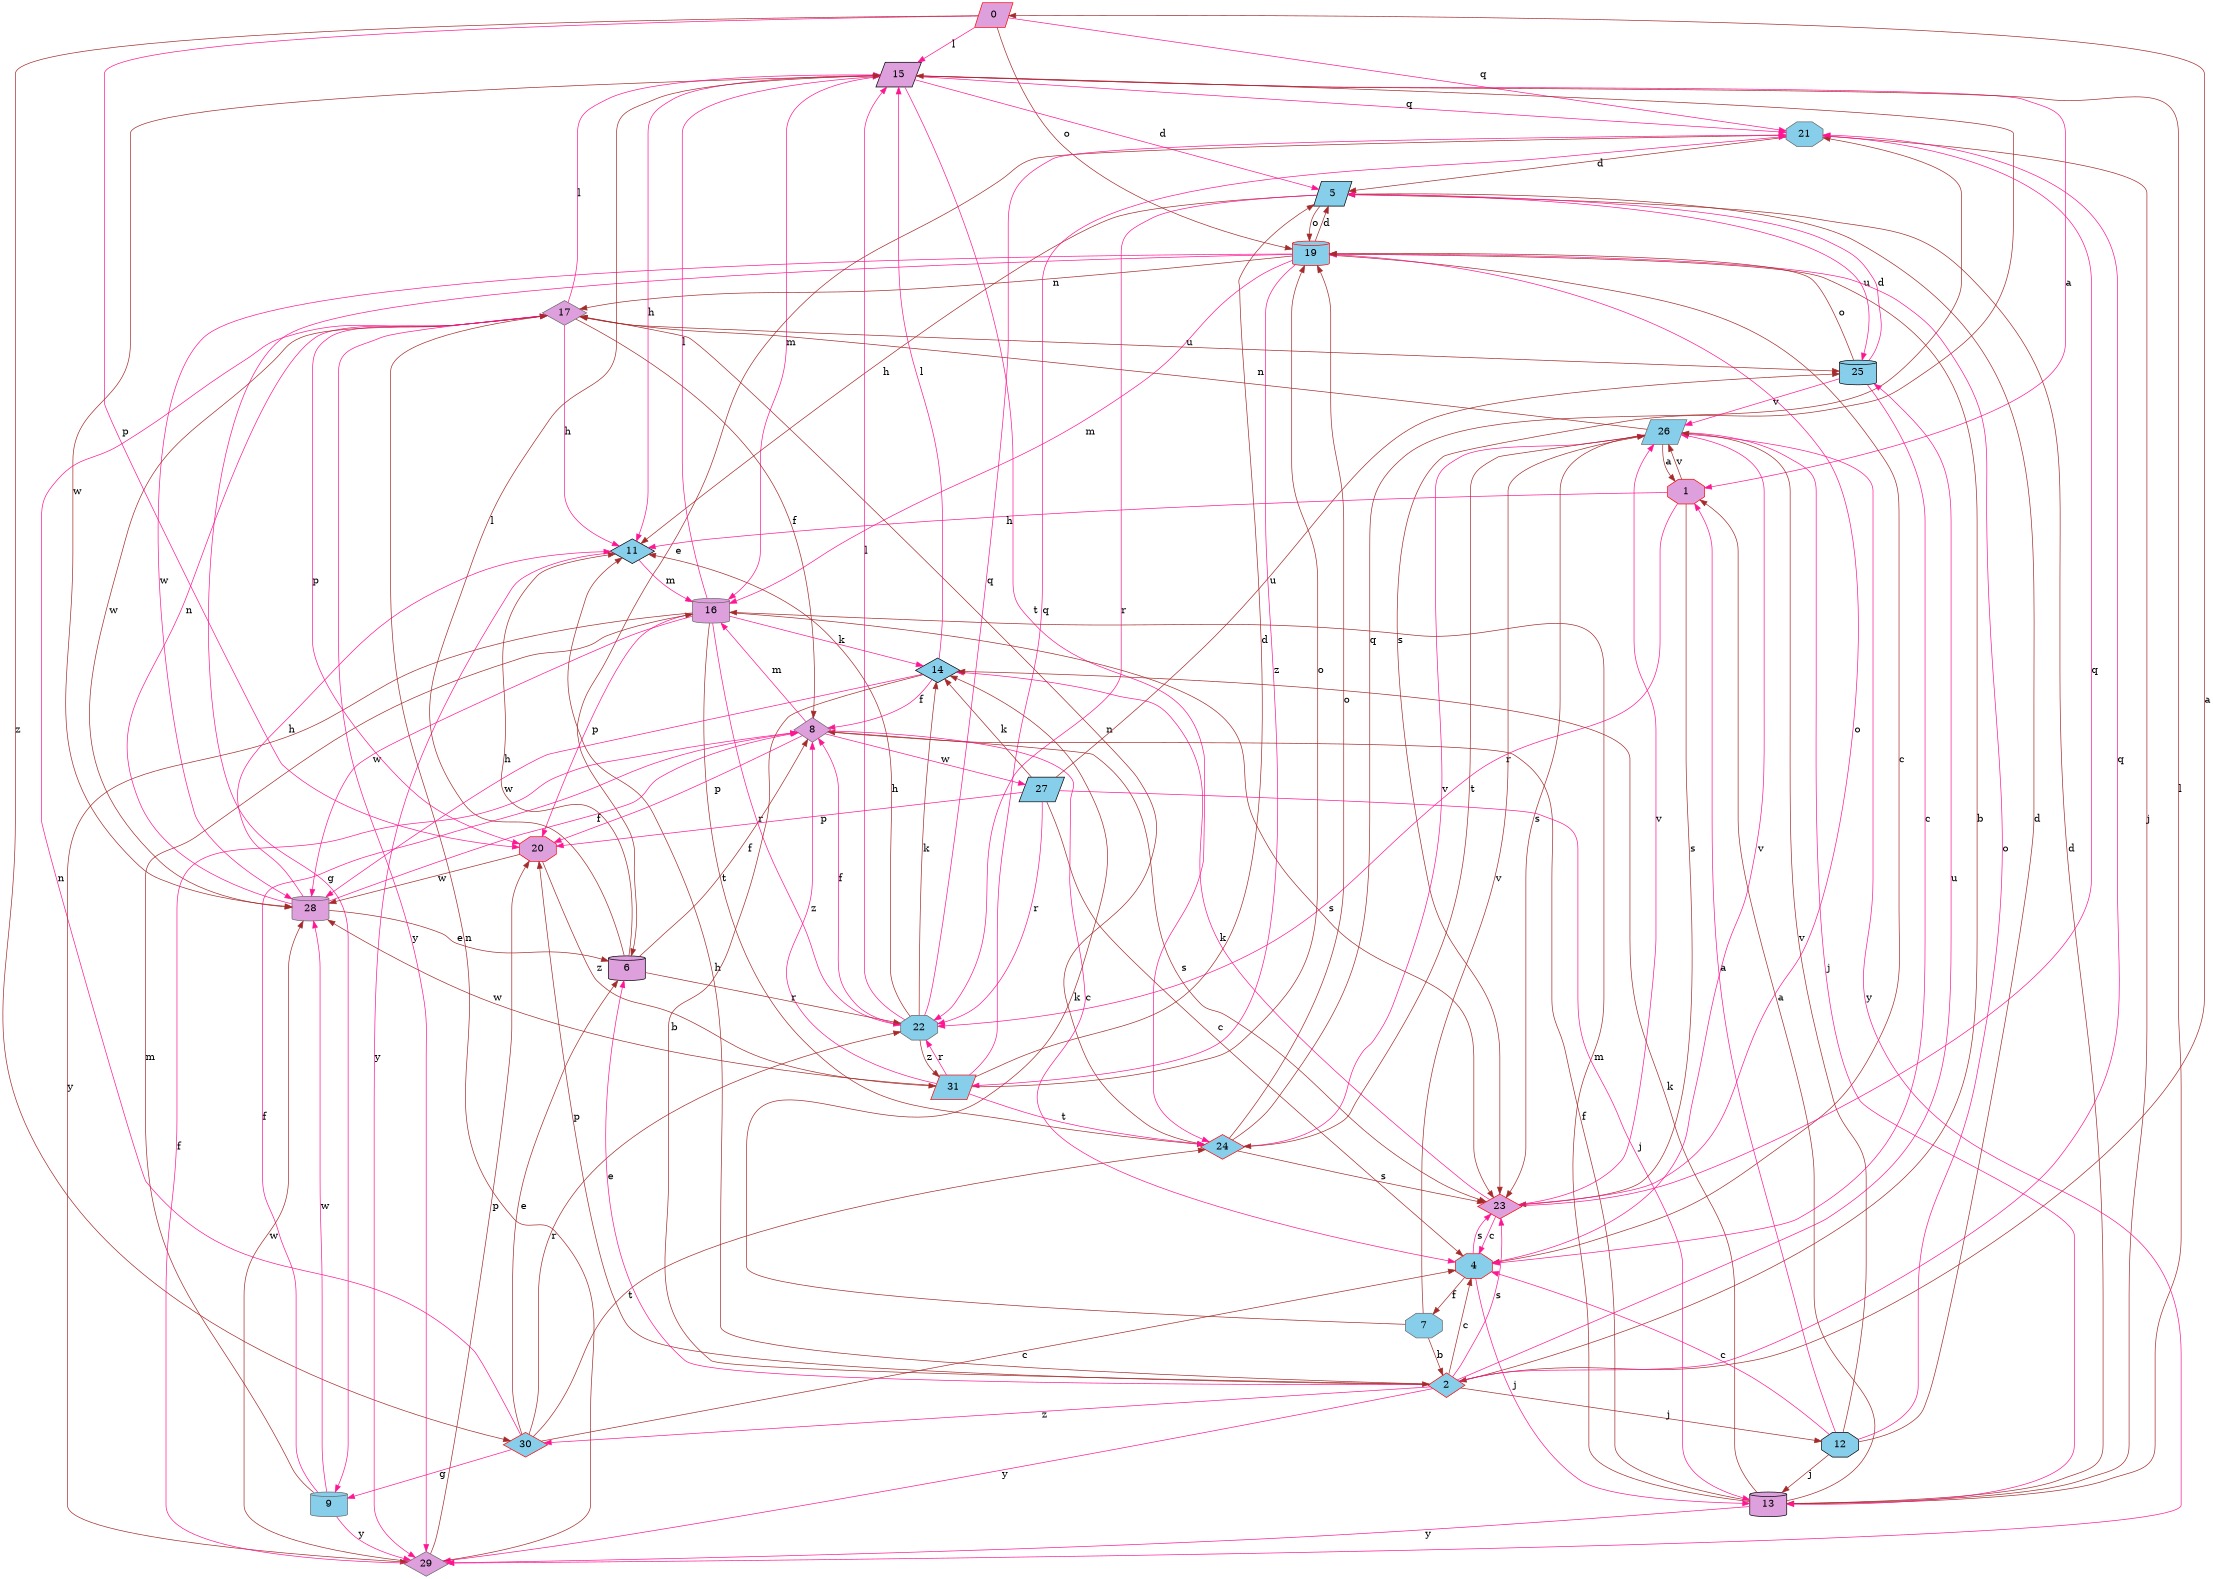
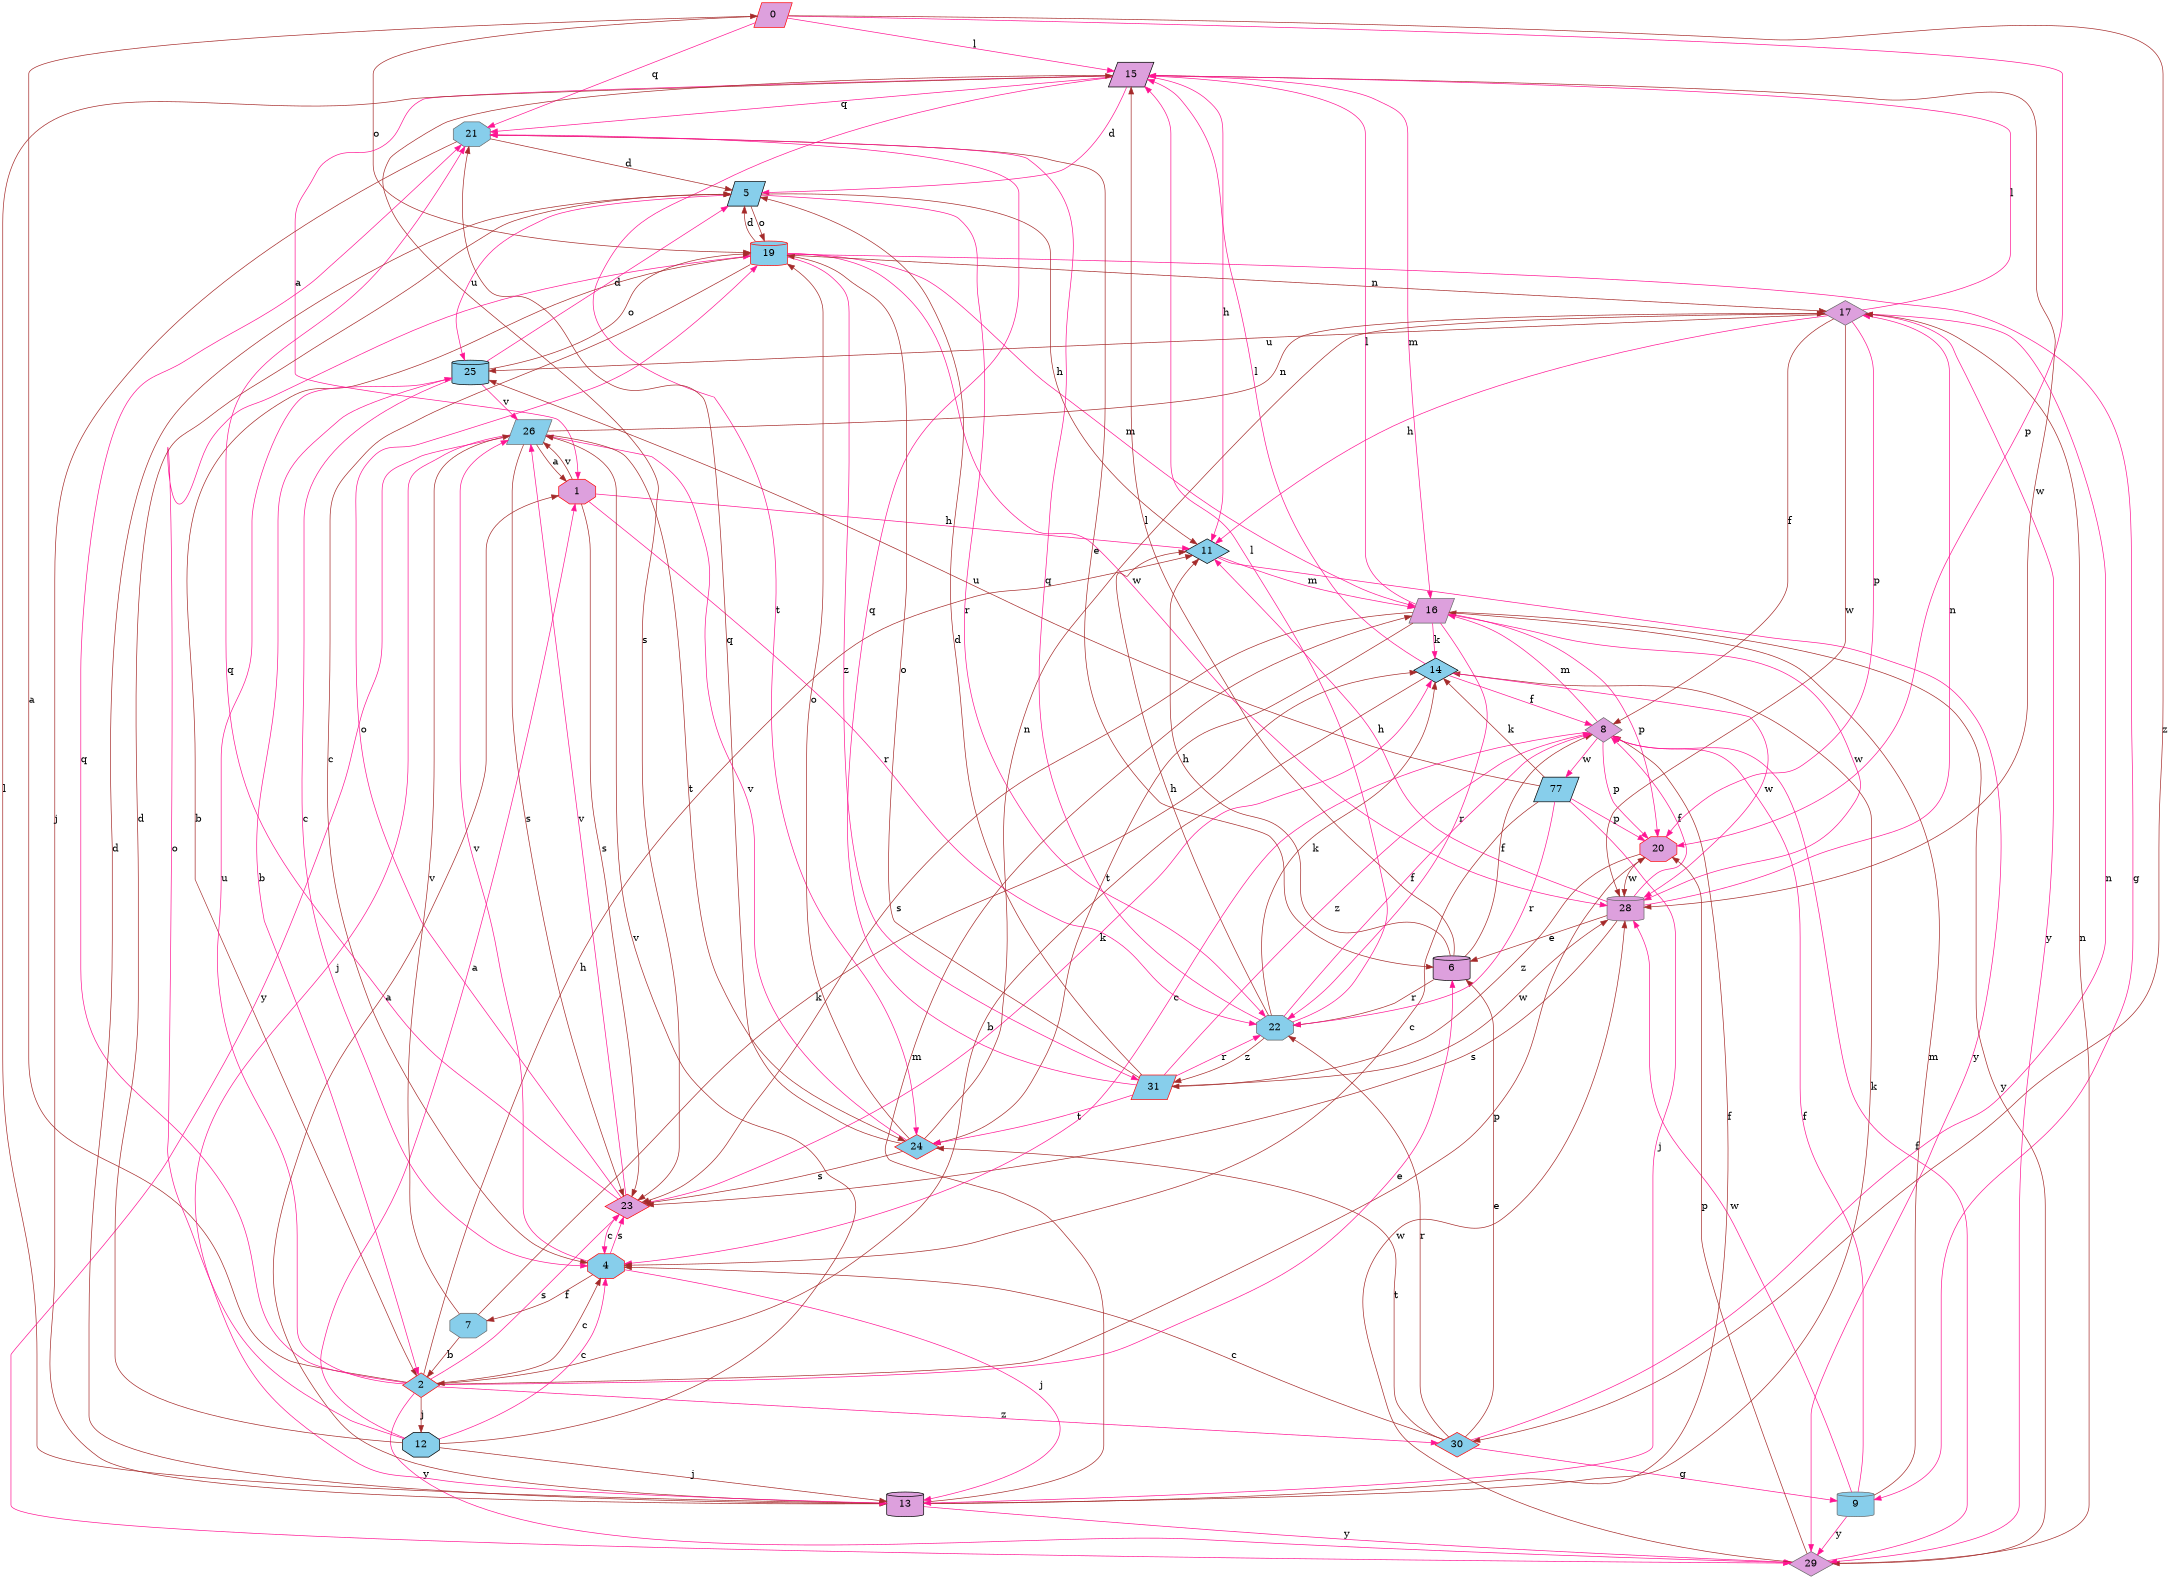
(711, 611) -> (1432, 611)
(1042, 789) -> (1556, 789)
none -> (257, 835)
(1157, 914) -> (1165, 1139)
